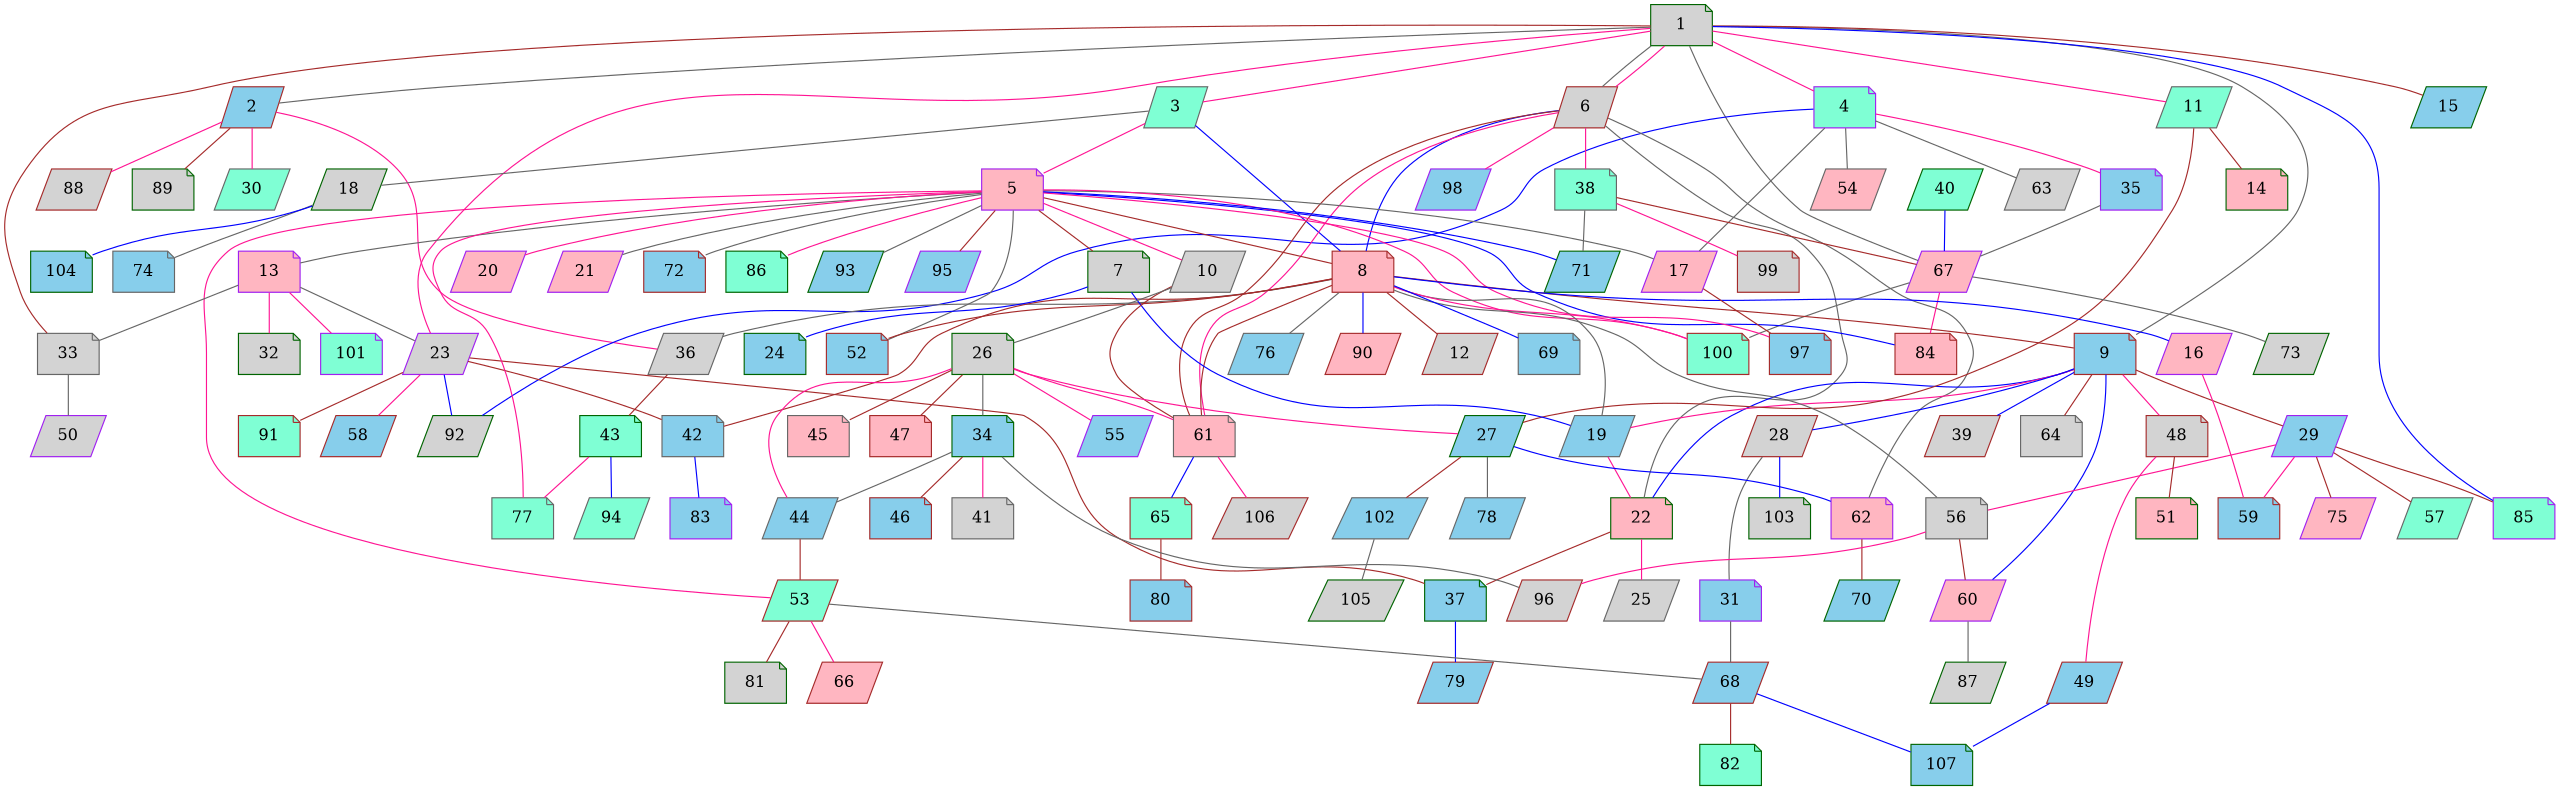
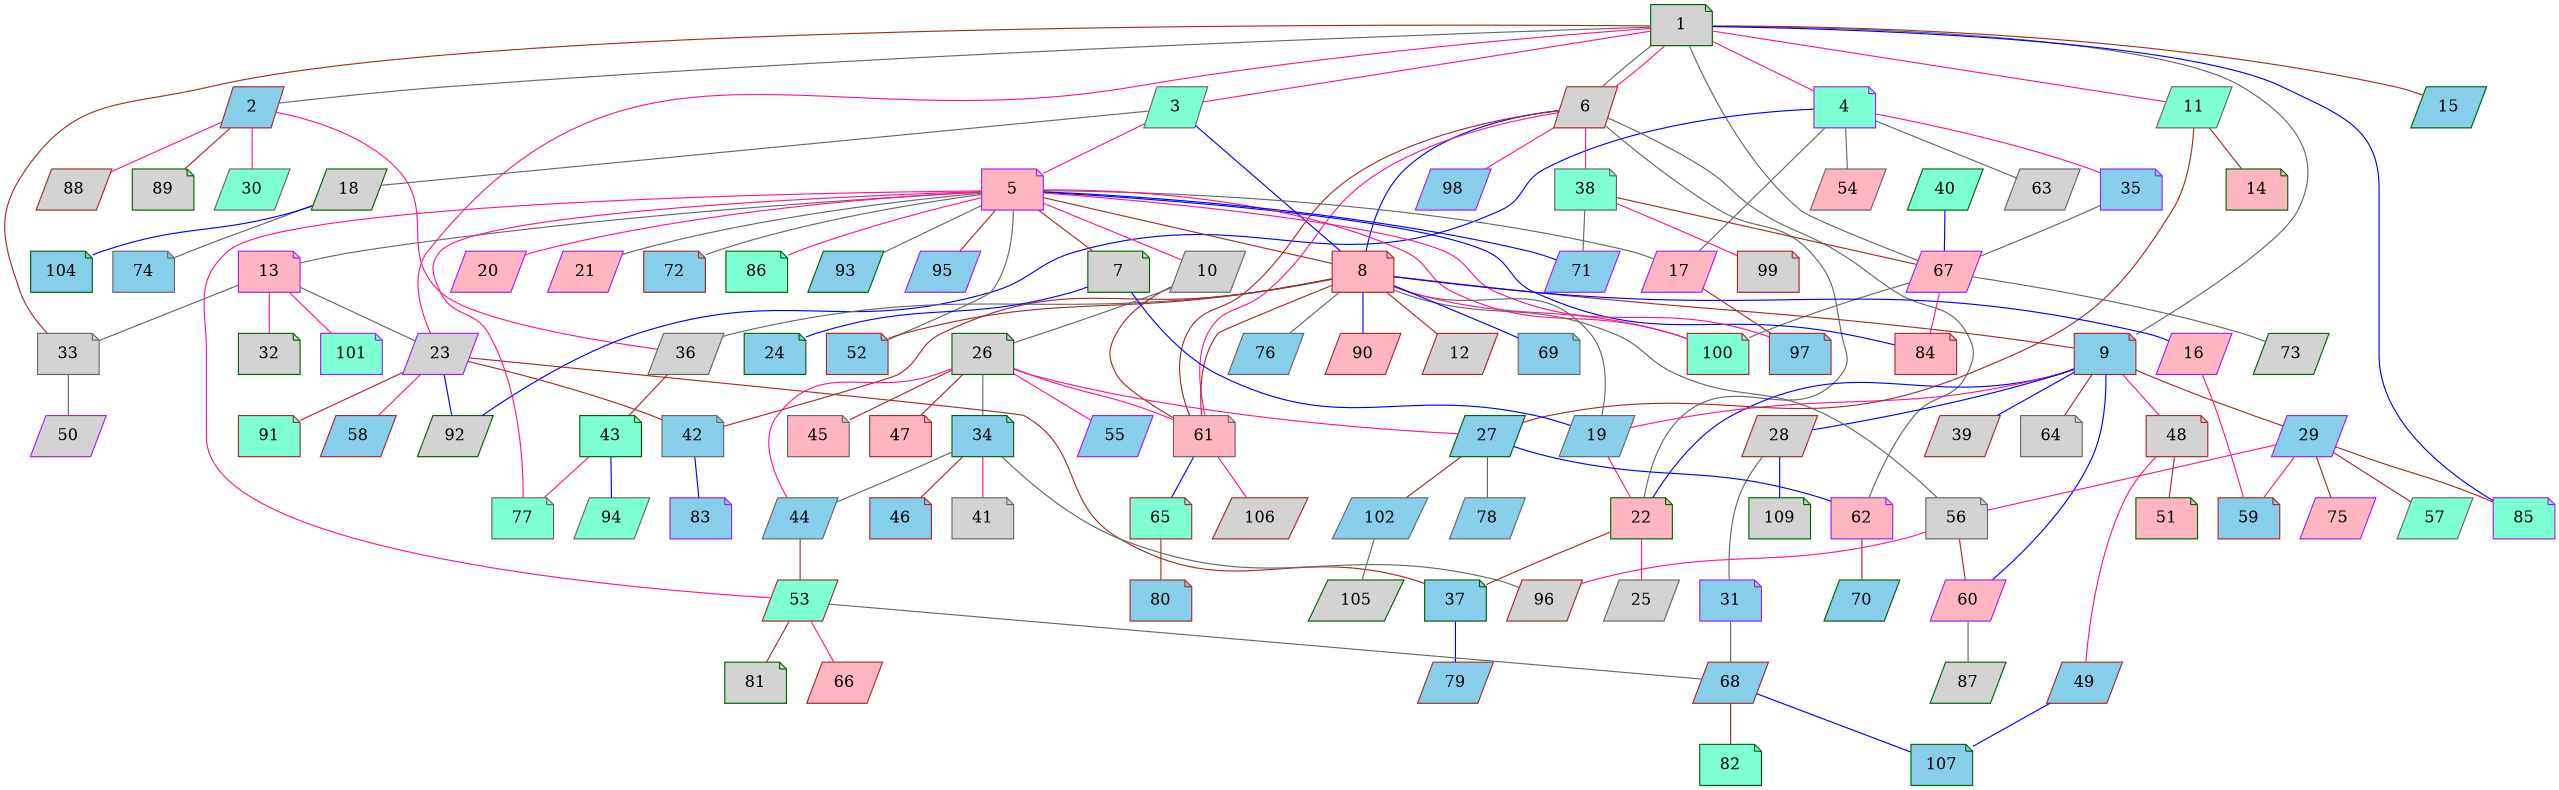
(1582, 272) -> (1582, 272)
(1780, 518) -> (1780, 518)
